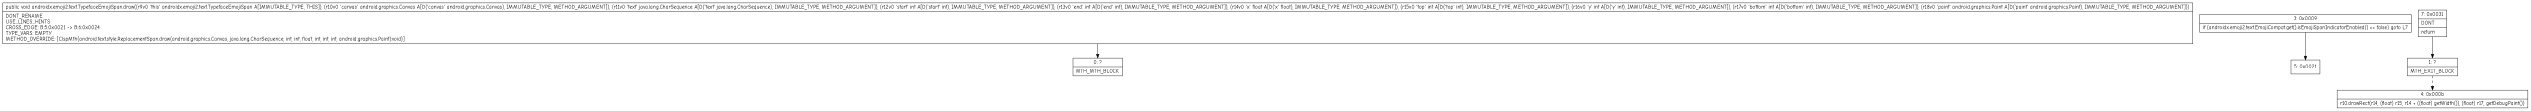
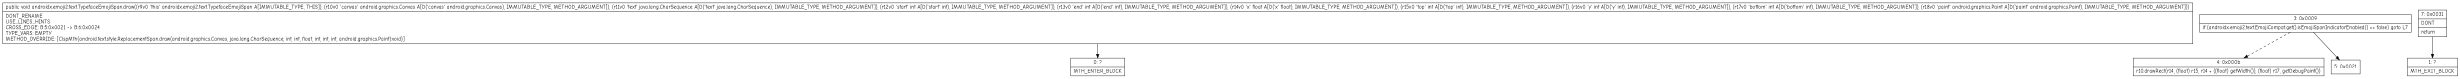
(1098, 71) -> (1098, 71)
(2432, 81) -> (2269, 44)
